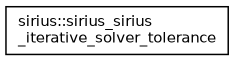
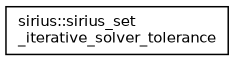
(117, 31) -> (117, 31)
